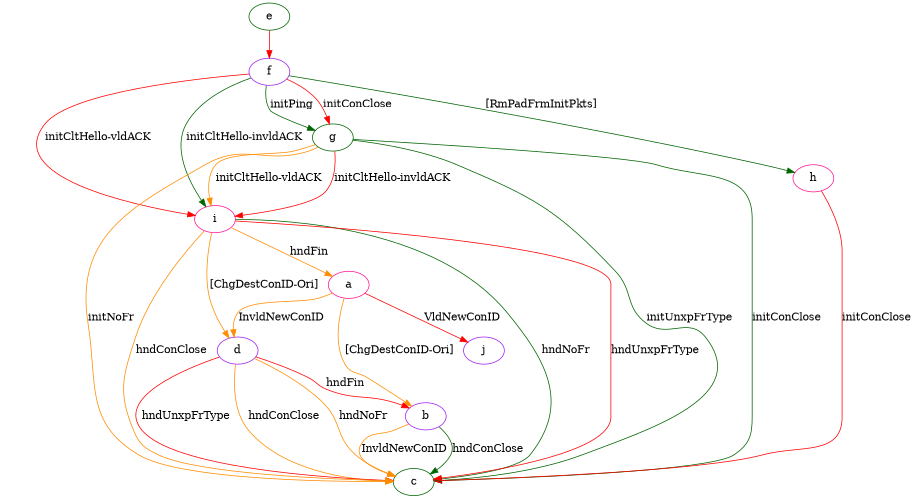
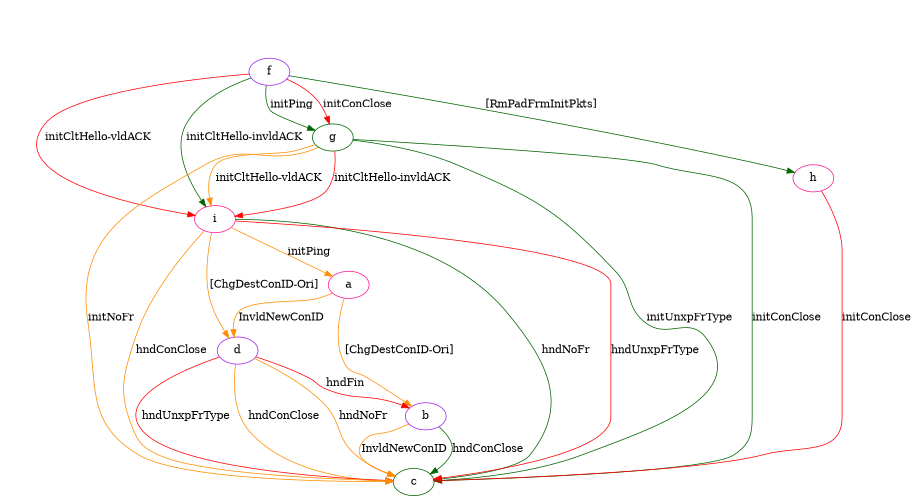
(269, 17) -> none
(311, 252) -> (311, 252)
(484, 351) -> none
